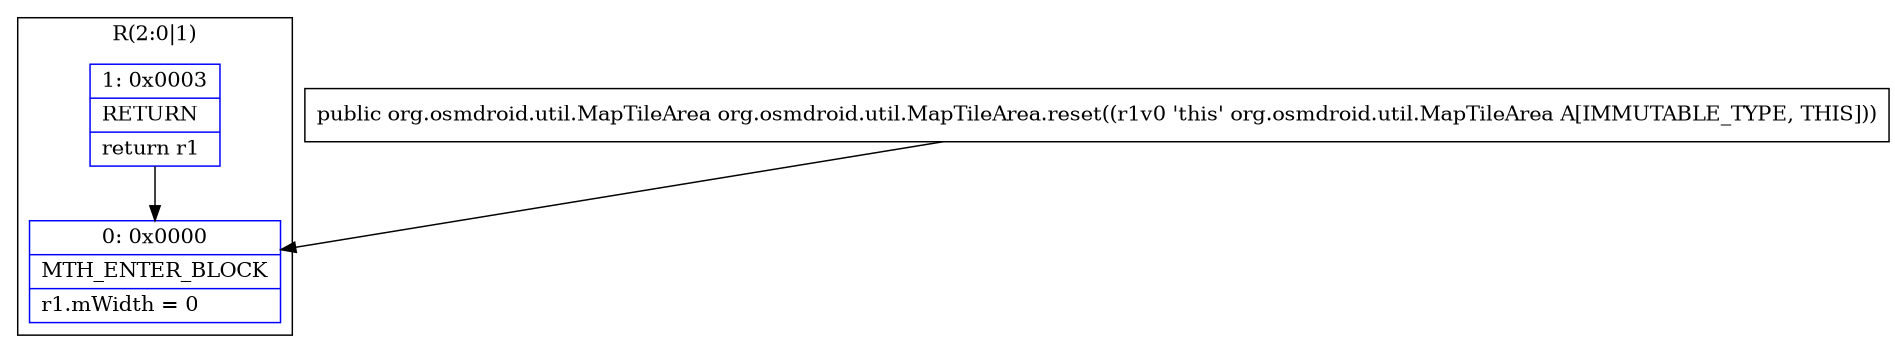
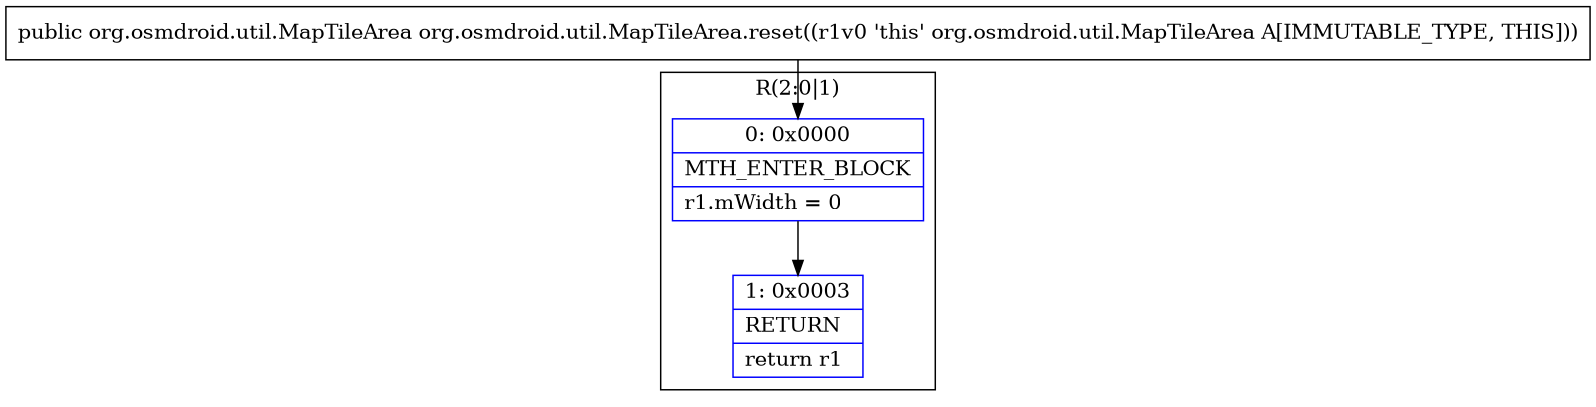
(155, 186) -> (798, 241)
